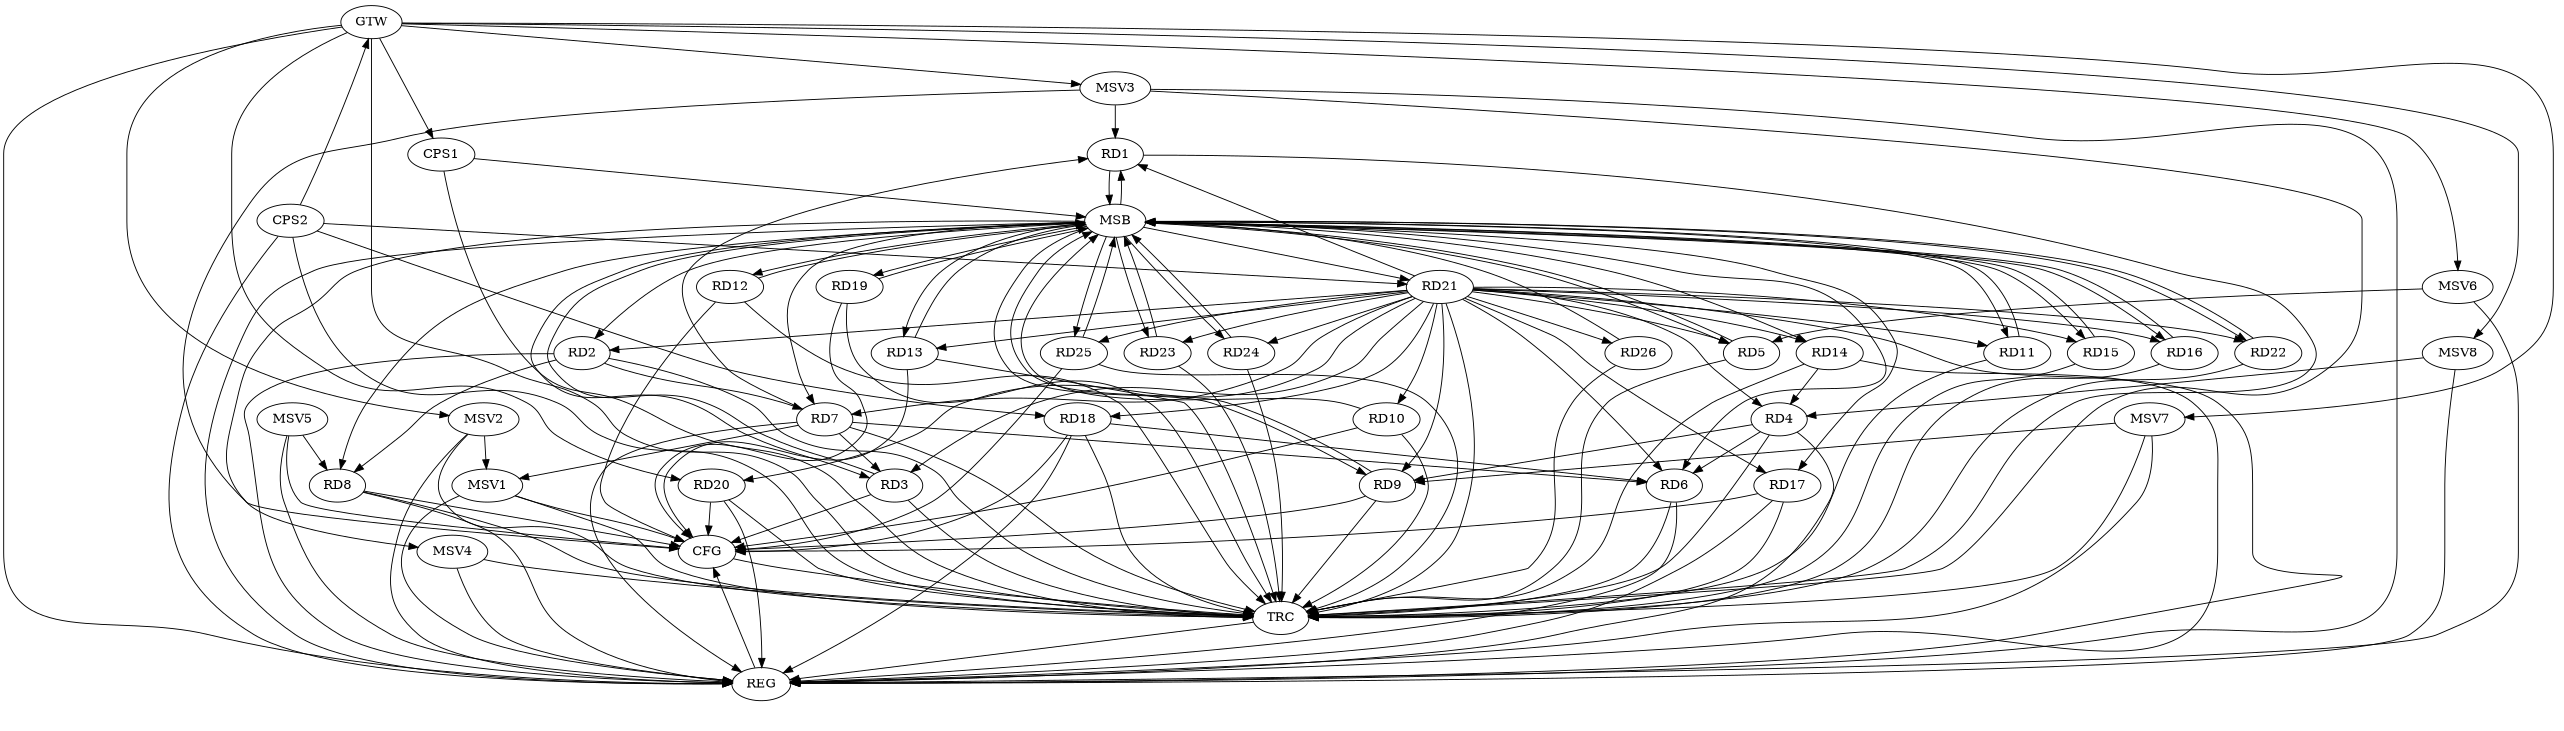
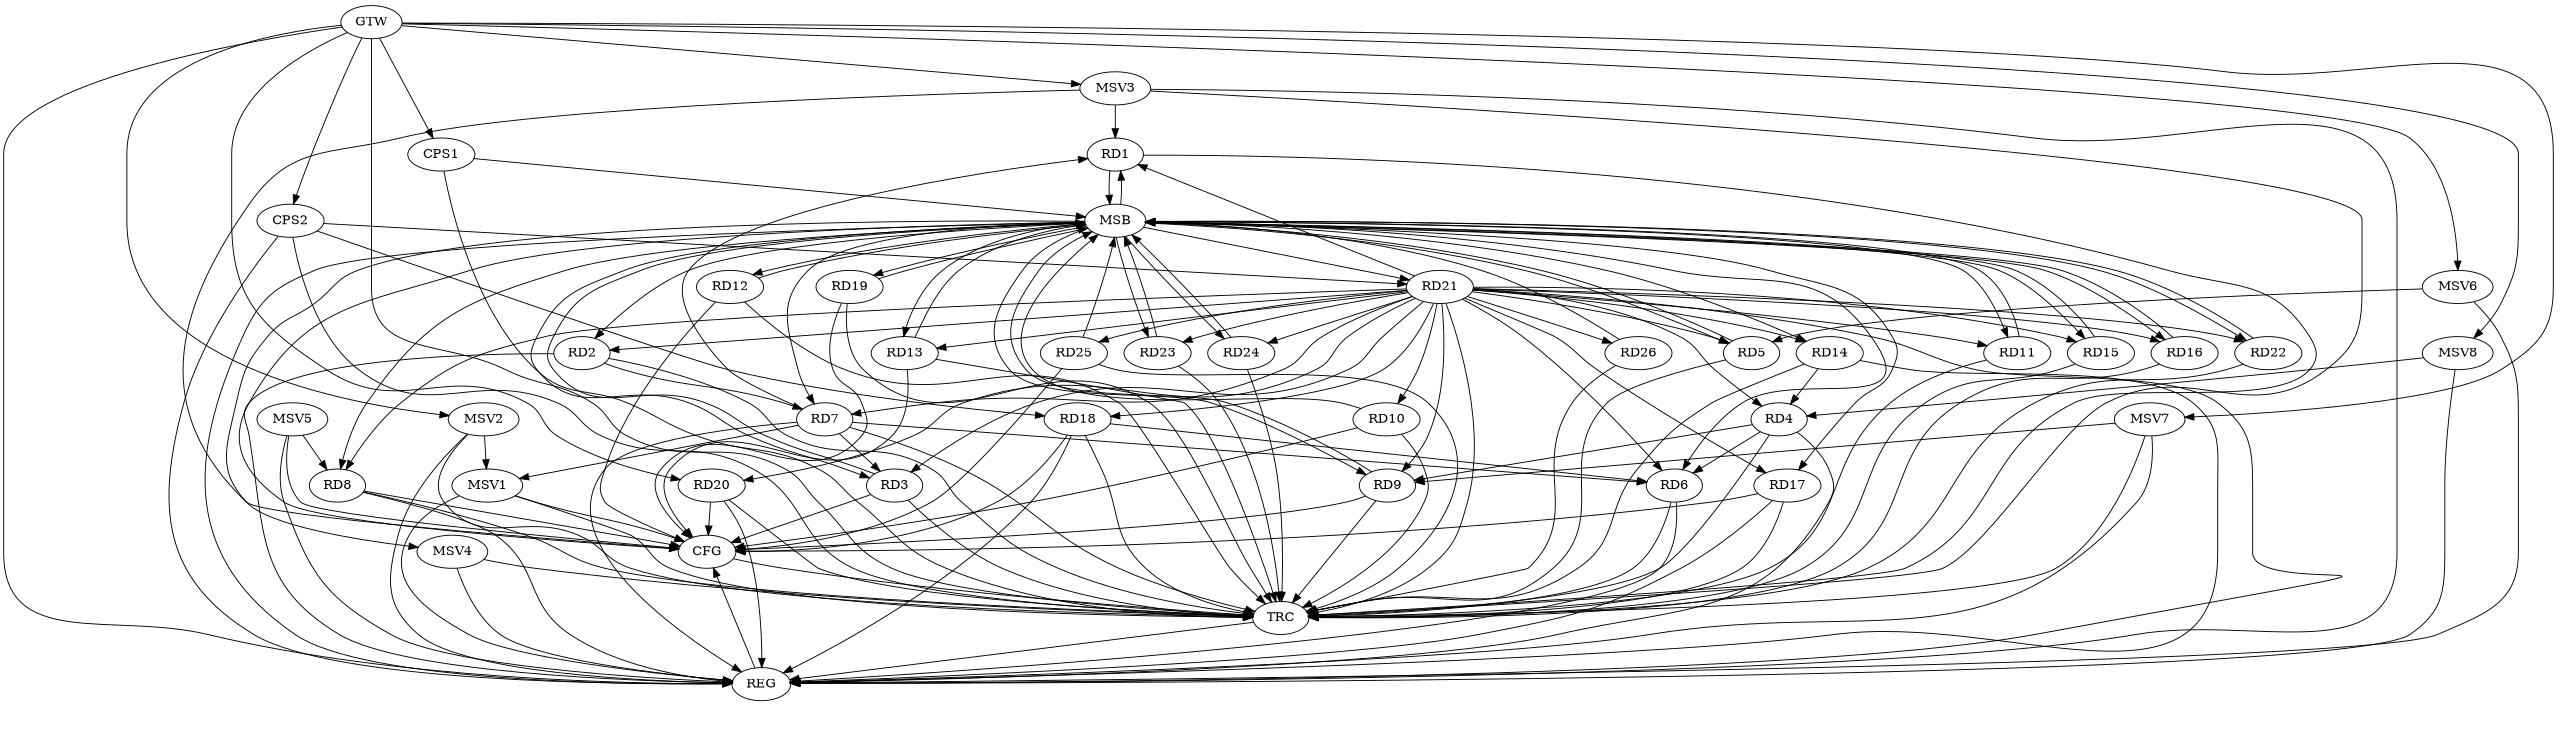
(335, 127) -> (327, 116)
(1090, 281) -> (395, 292)
(445, 400) -> (856, 312)
